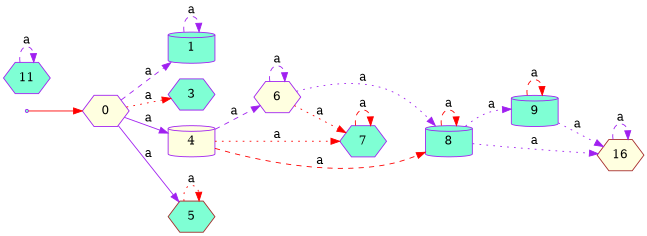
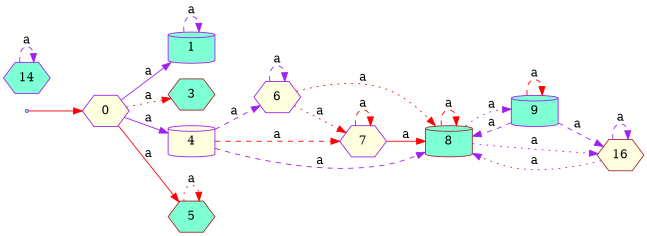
(27, 78) -> (27, 78)
(142, 84) -> (142, 84)
(368, 85) -> (368, 85)
(192, 94) -> (192, 94)
none -> (496, 129)
(577, 133) -> (577, 133)
(273, 141) -> (273, 141)
(363, 141) -> (363, 141)
none -> (402, 141)
(449, 141) -> (449, 141)
(146, 160) -> (146, 160)
(316, 167) -> (316, 167)
none -> (540, 170)
